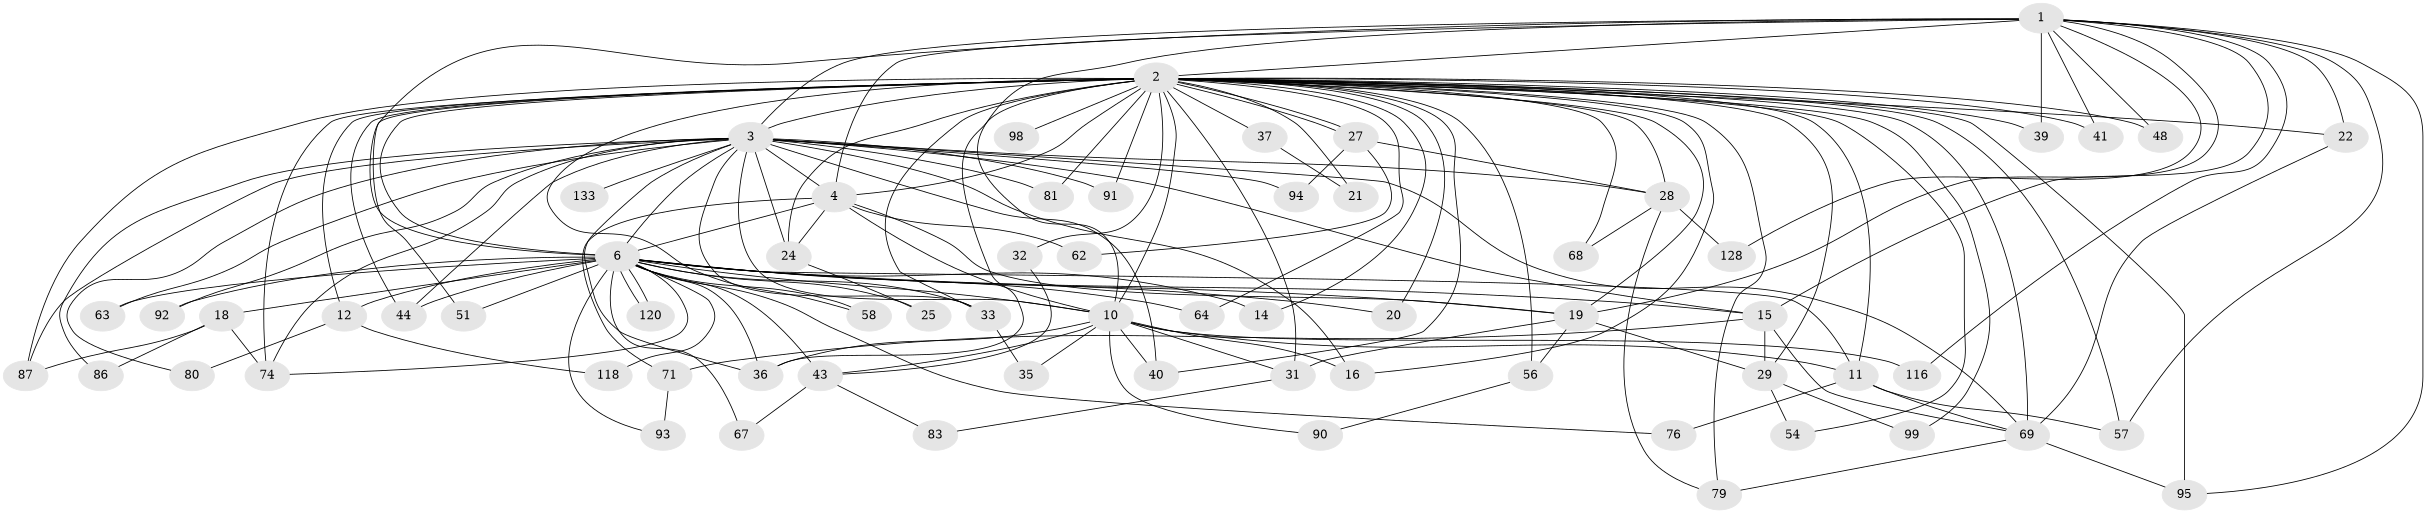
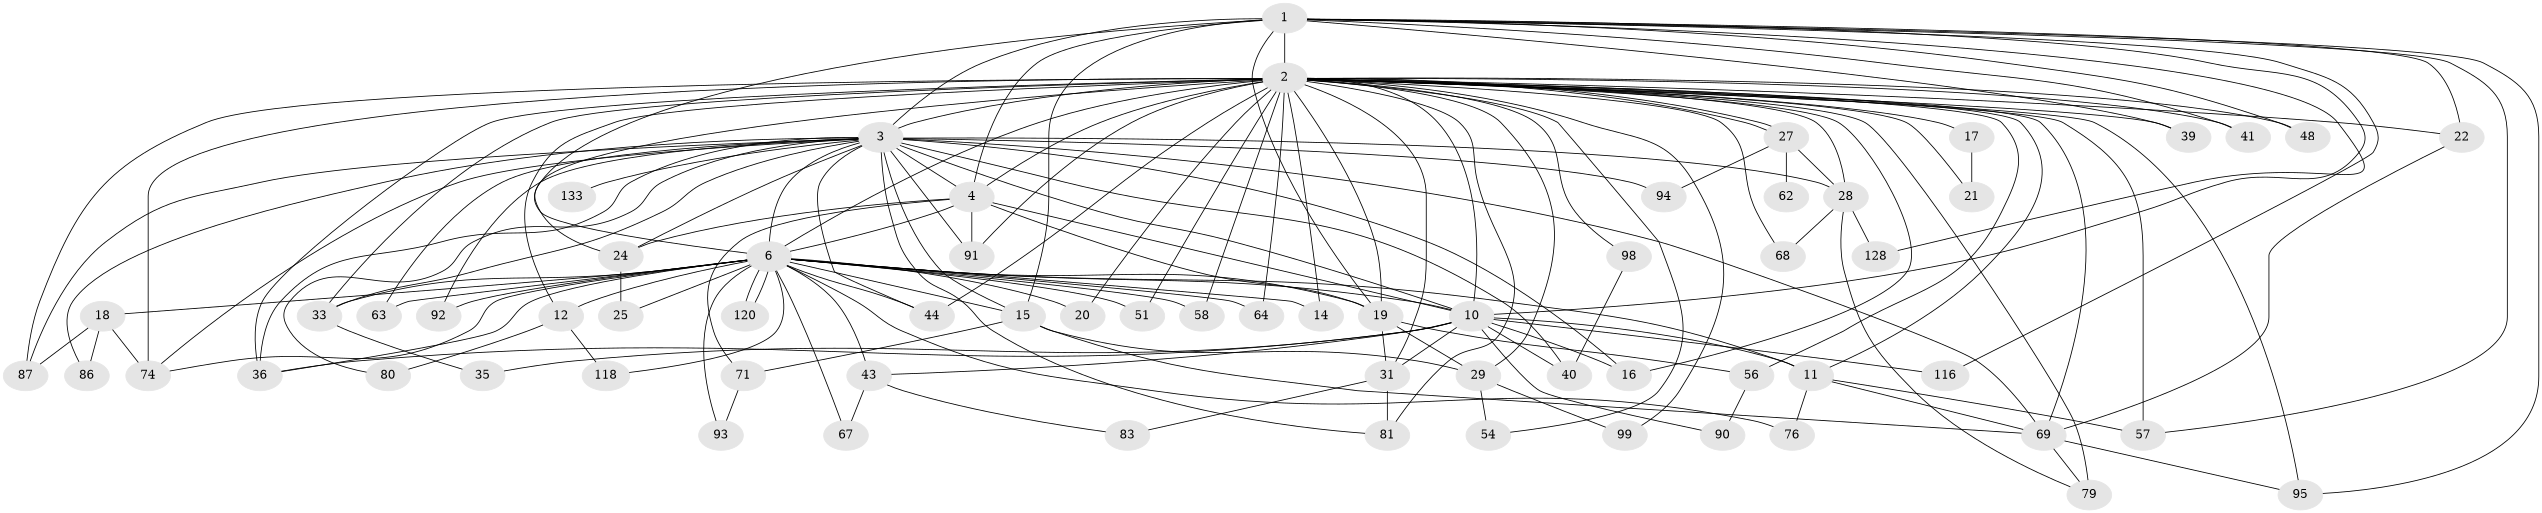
(1265, 137) -> (1972, 137)
(1456, 201) -> (1597, 321)
(958, 226) -> (972, 227)
(1020, 257) -> none
none -> (1387, 409)
